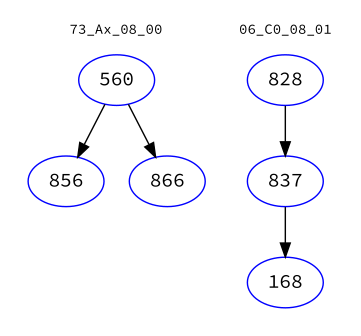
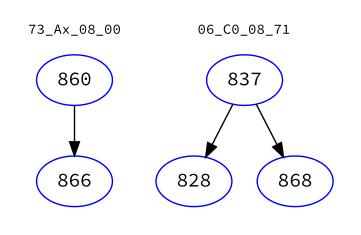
(286, 30) -> (245, 30)
(117, 80) -> (74, 80)
(285, 124) -> (223, 124)
(66, 181) -> none
(285, 283) -> (295, 181)
